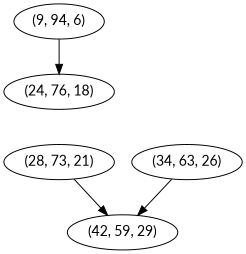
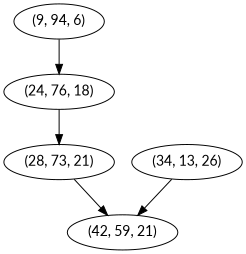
none -> (59, 122)
(187, 162) -> (187, 162)
(123, 232) -> (123, 232)
